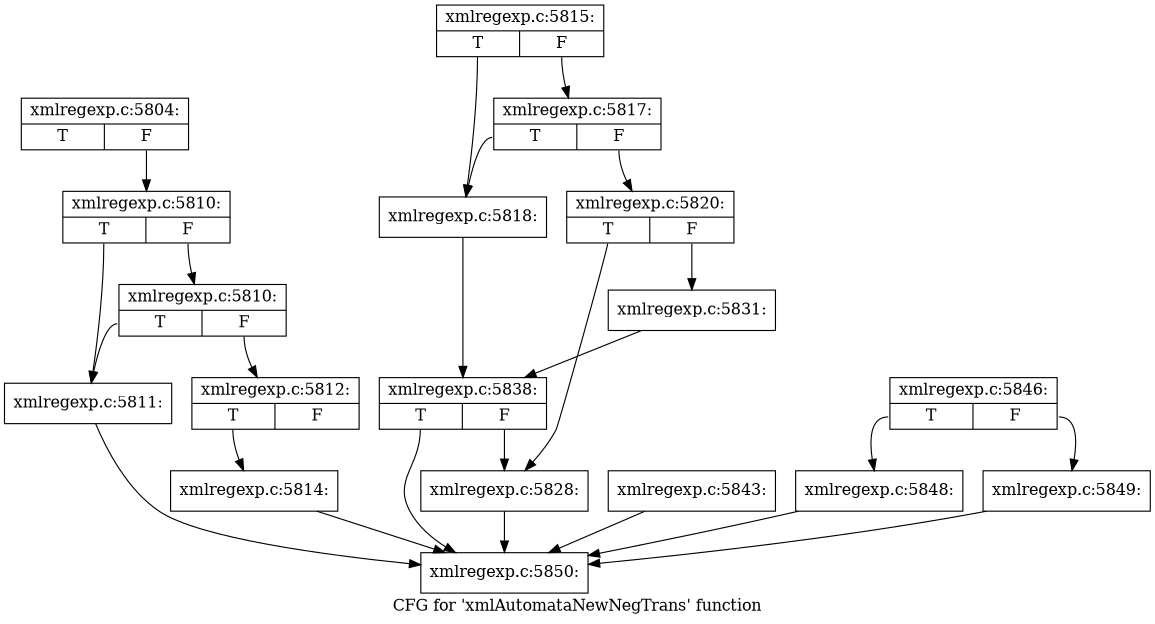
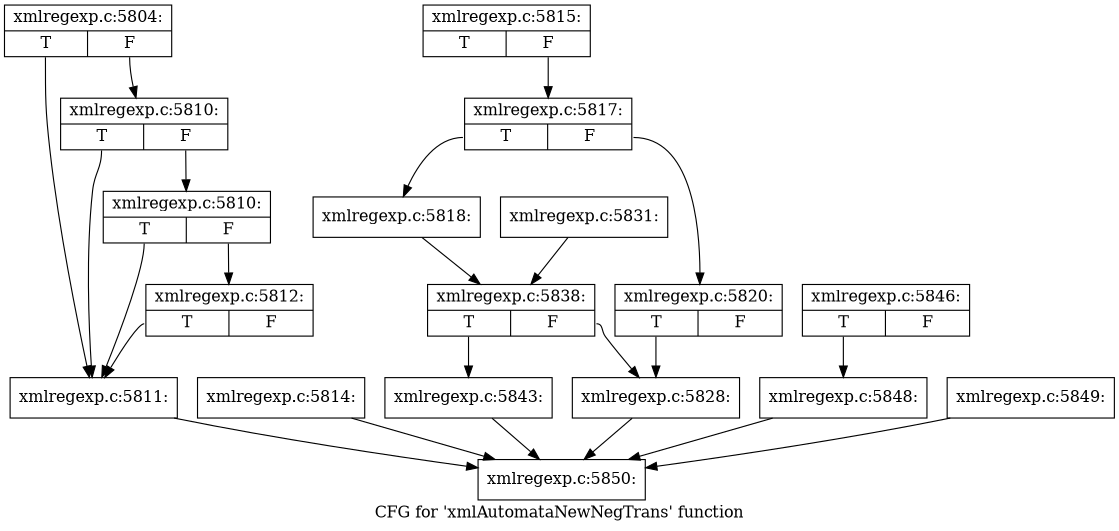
(474, 121) -> none
none -> (58, 213)
(692, 261) -> none
(1075, 434) -> none
(235, 445) -> (126, 344)
(405, 495) -> (469, 351)
